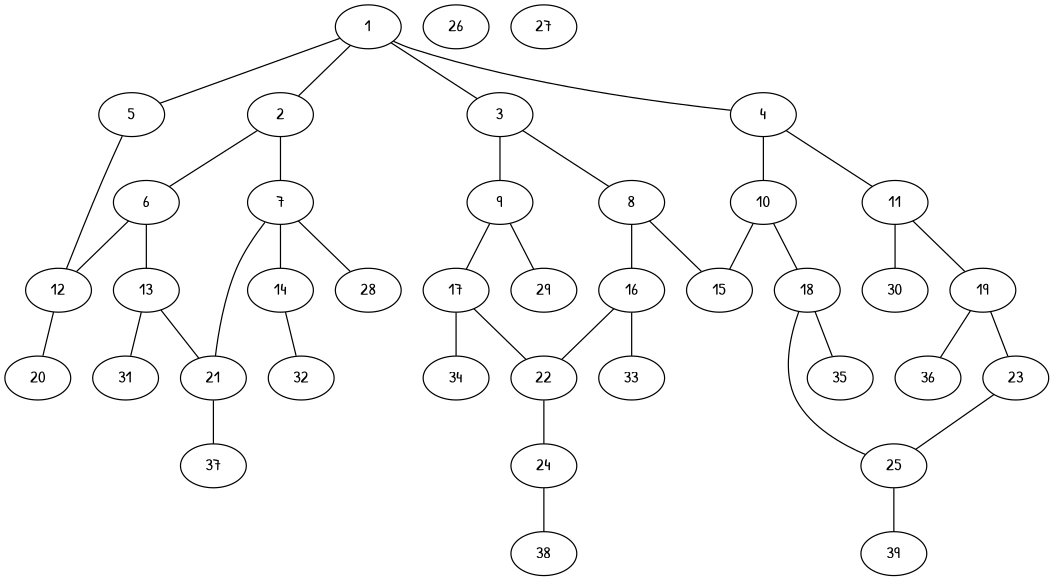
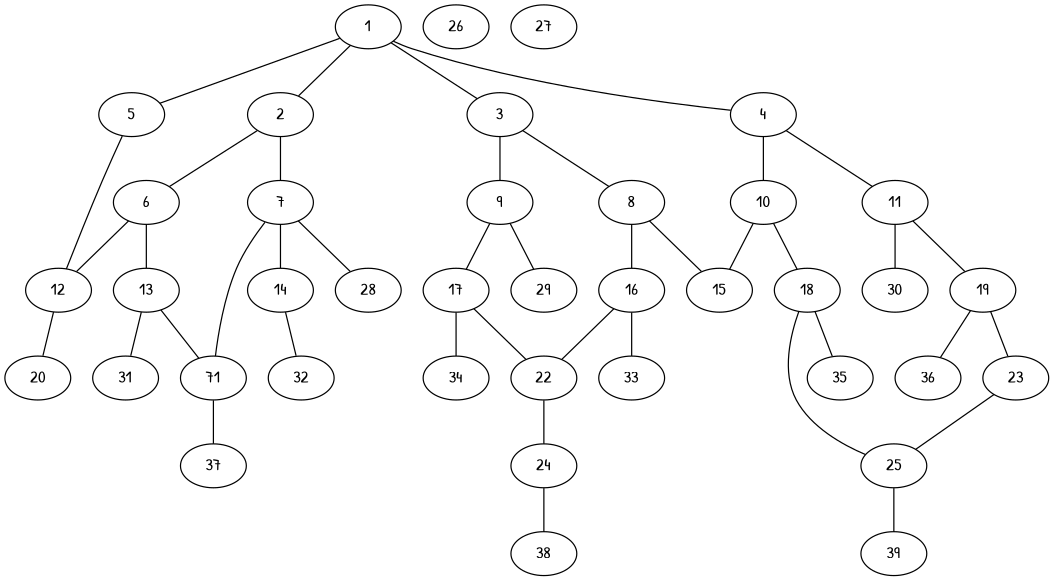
(213, 378) -> (213, 378)
